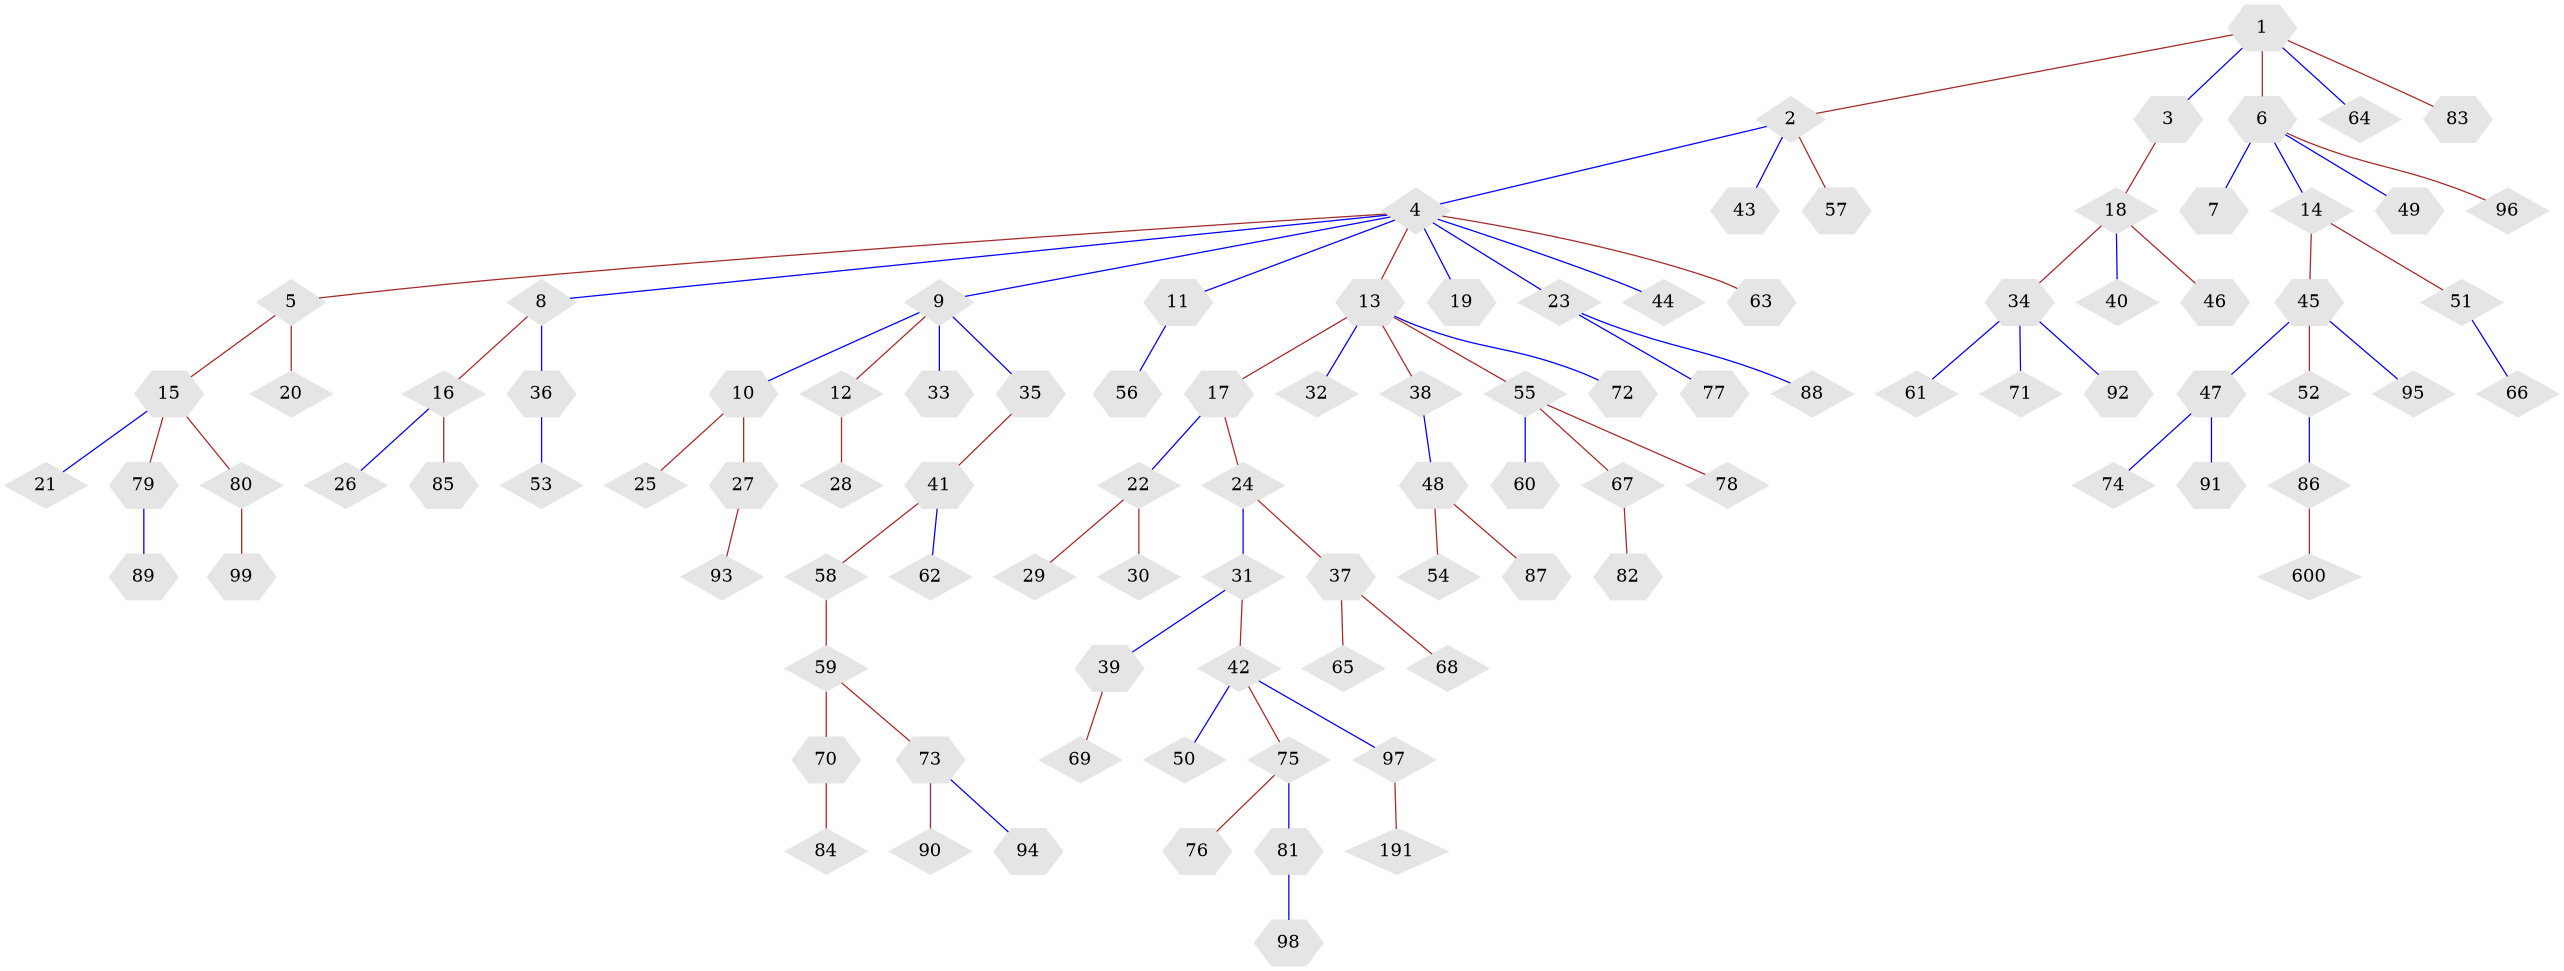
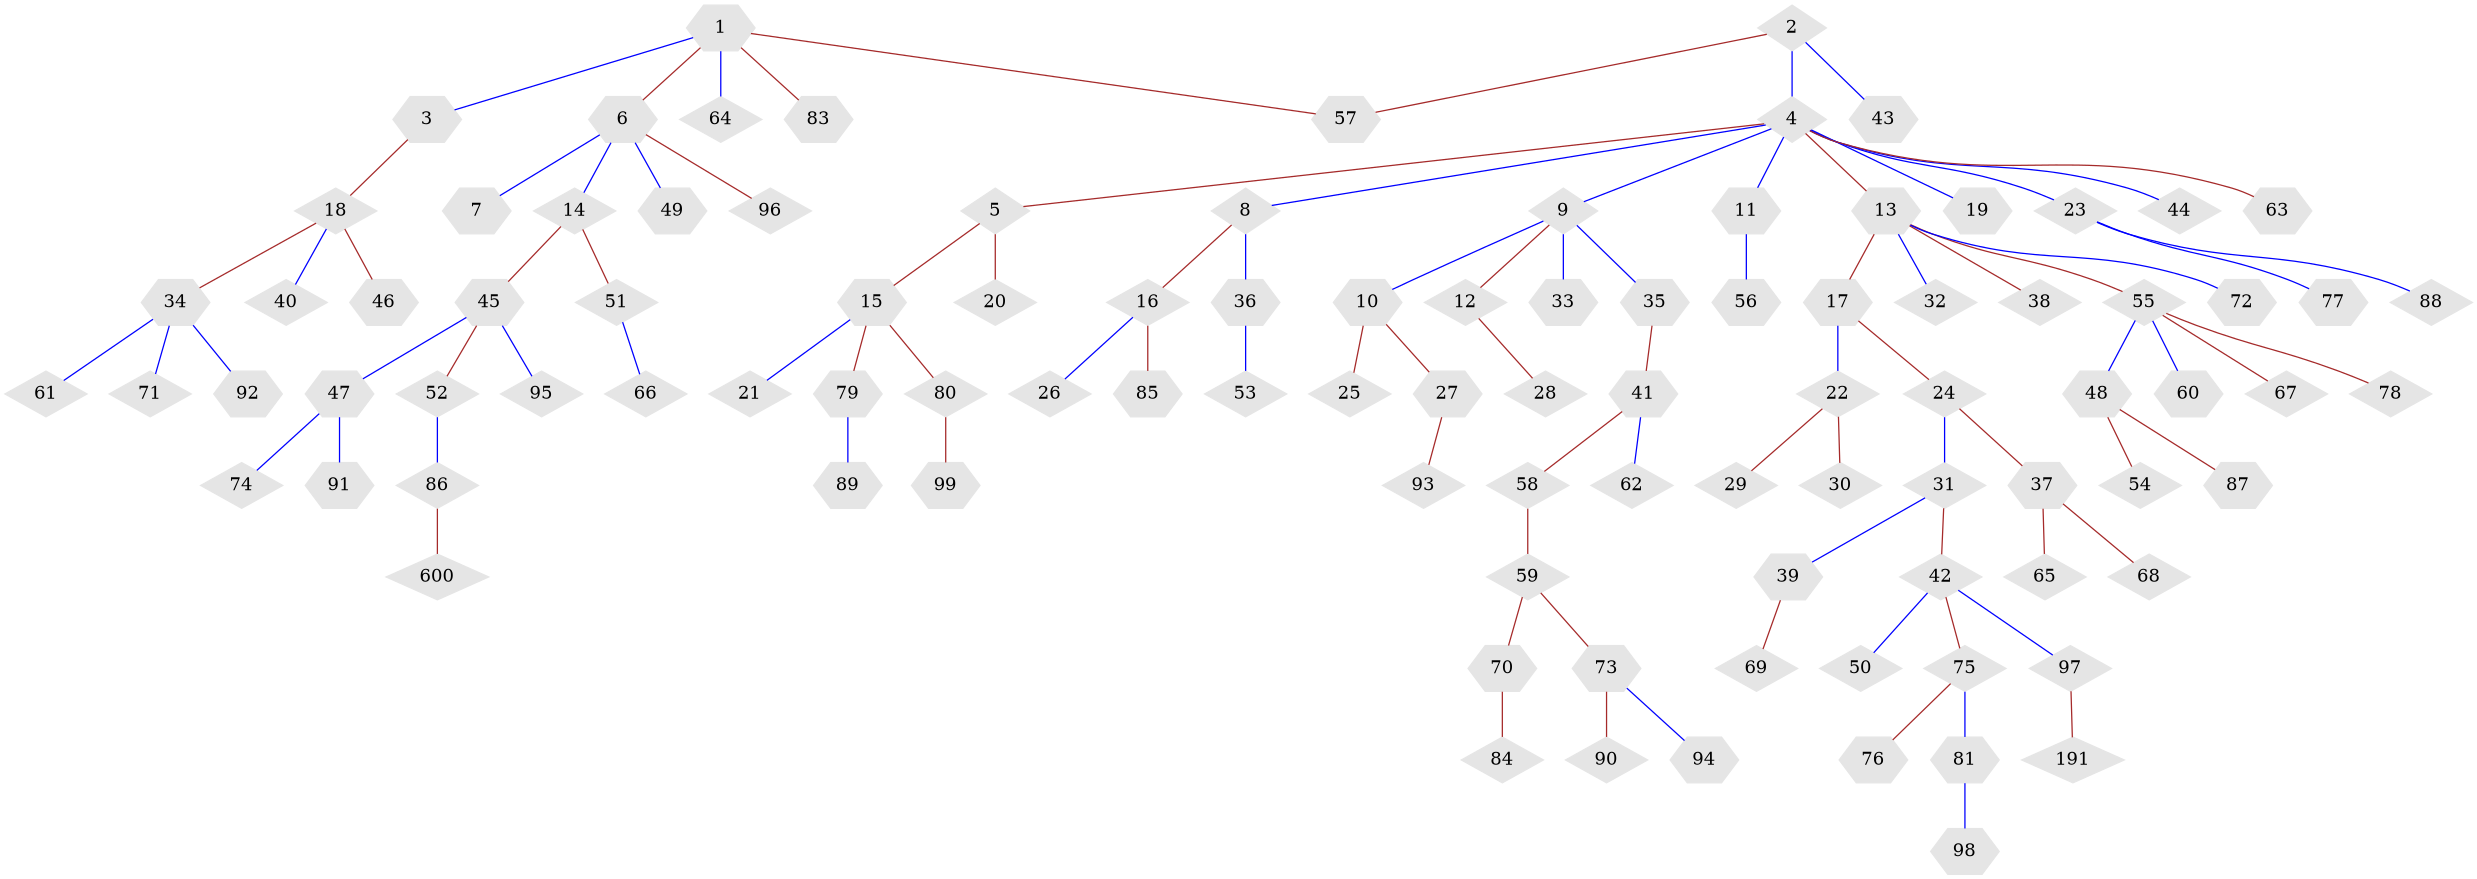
(2025, 74) -> (1033, 74)
(1427, 439) -> (2122, 346)
(1628, 577) -> none
